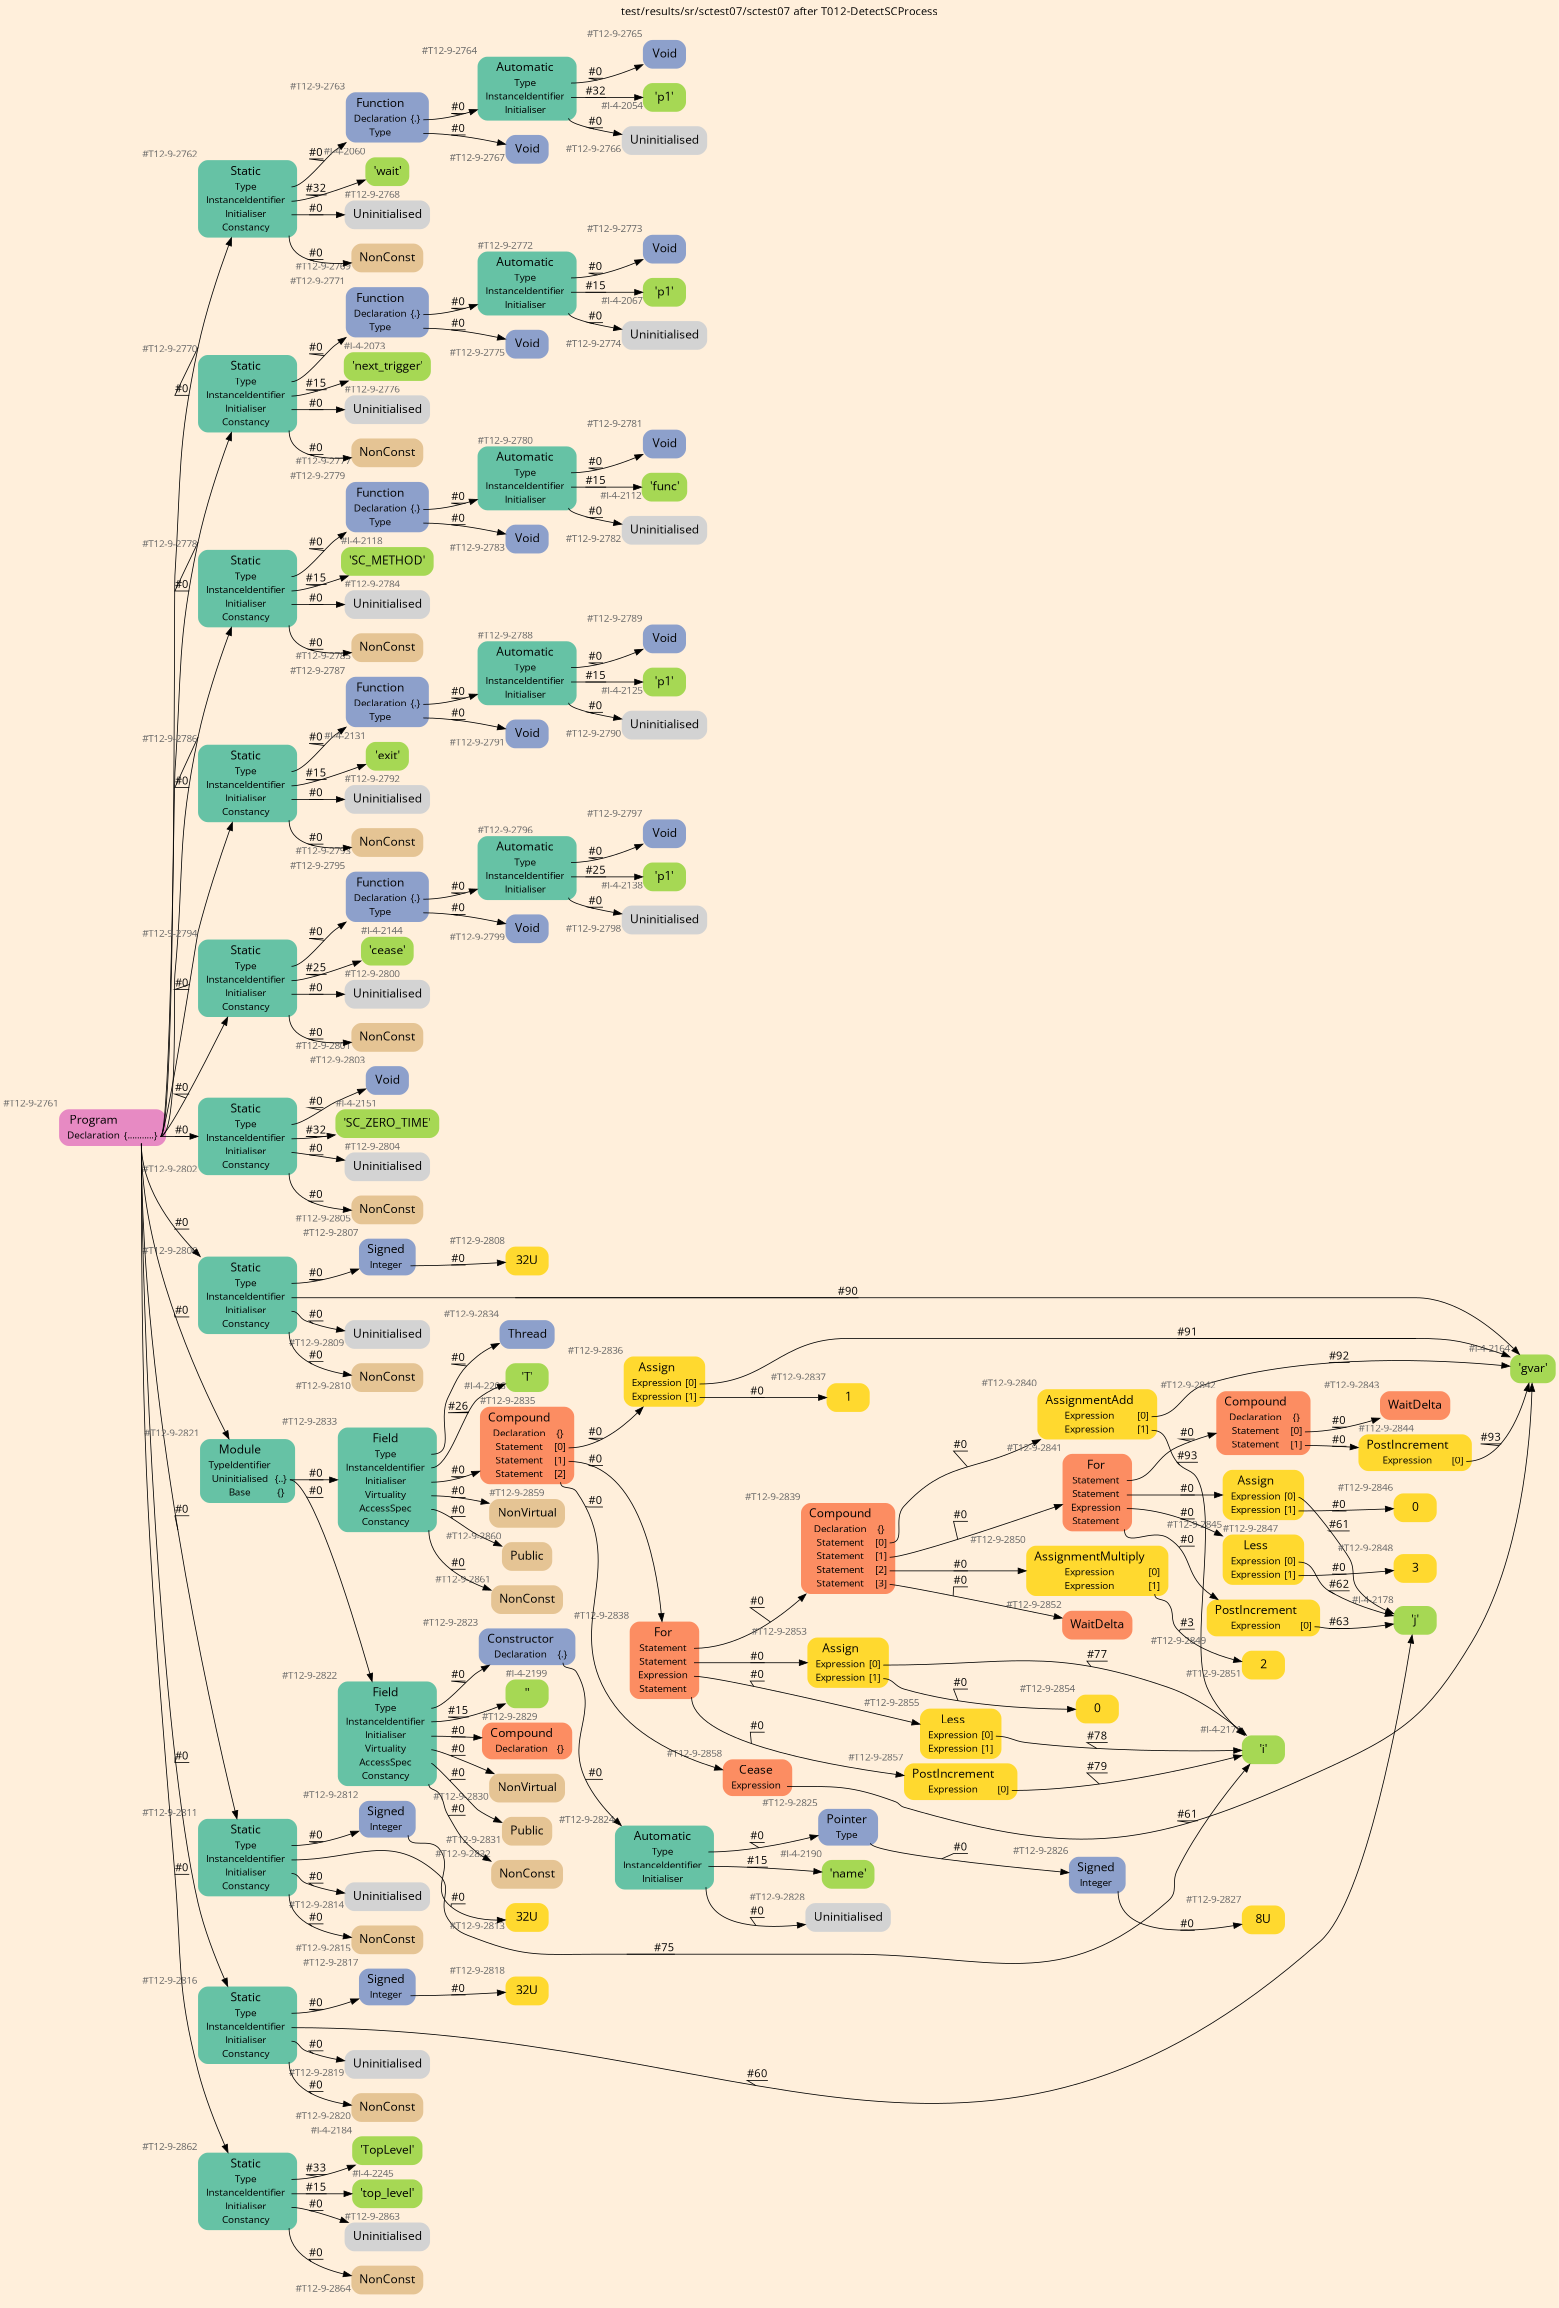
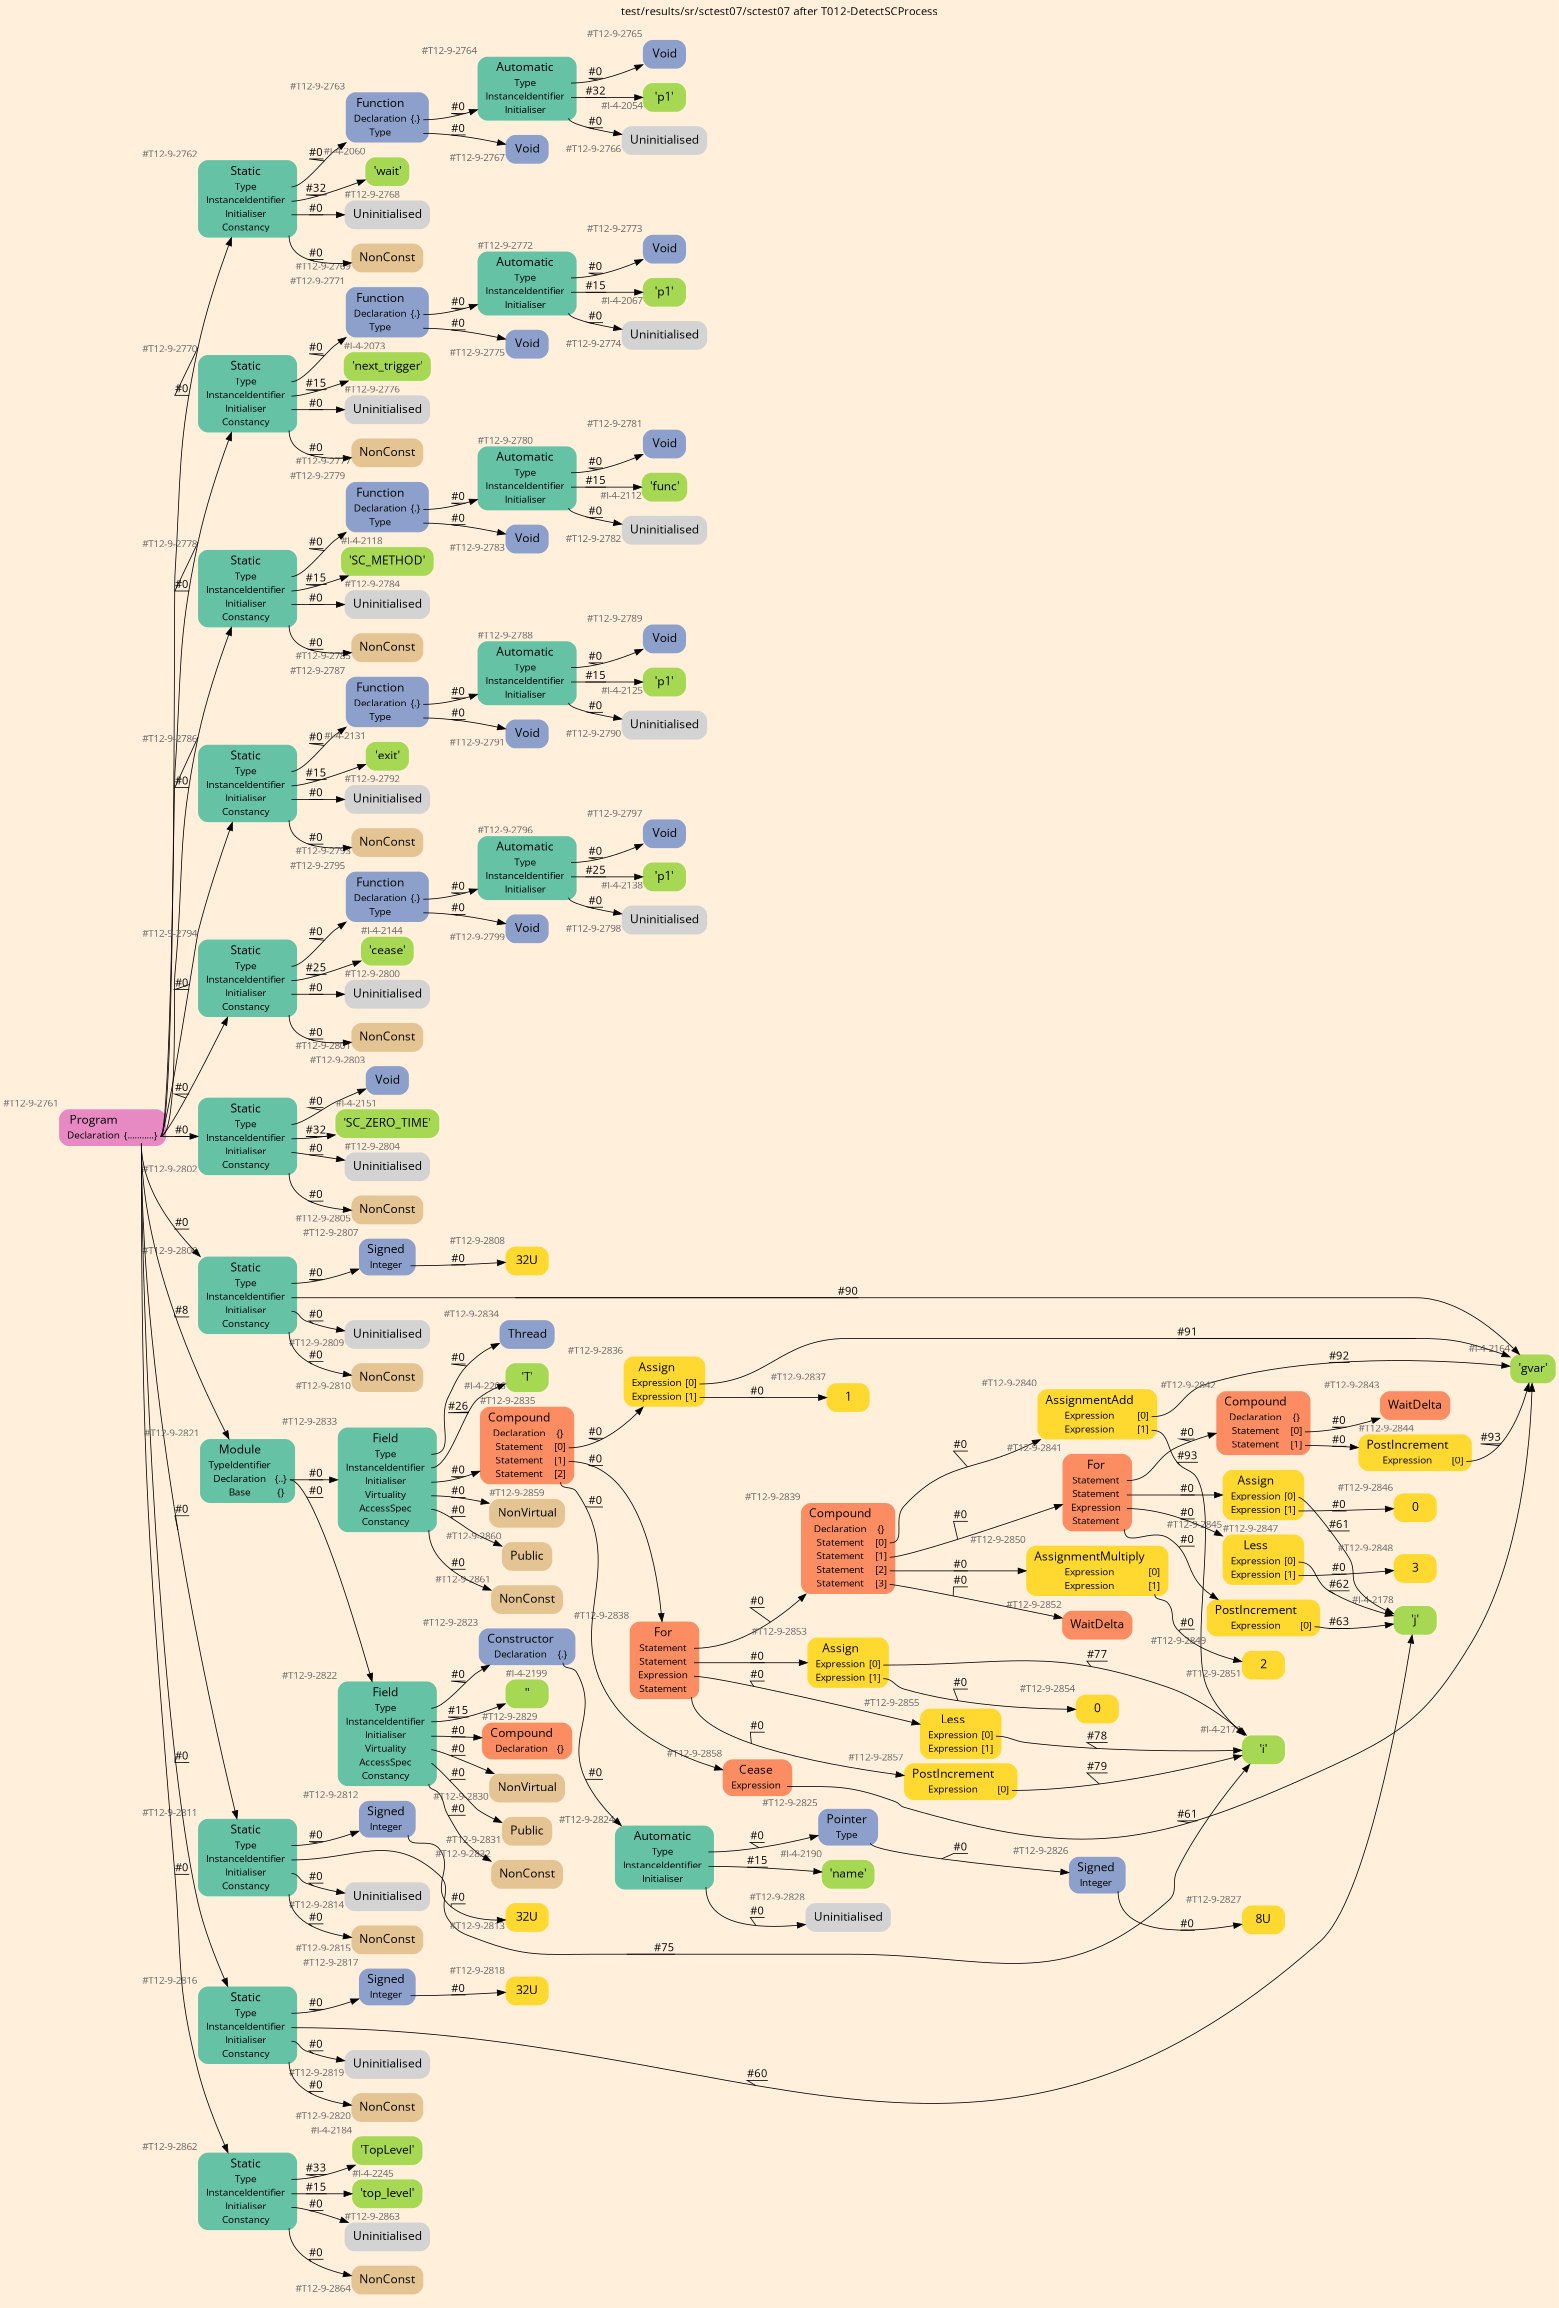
(182, 1311) -> (182, 1311)
(240, 1479) -> (240, 1479)
(1188, 1623) -> (1188, 1623)
